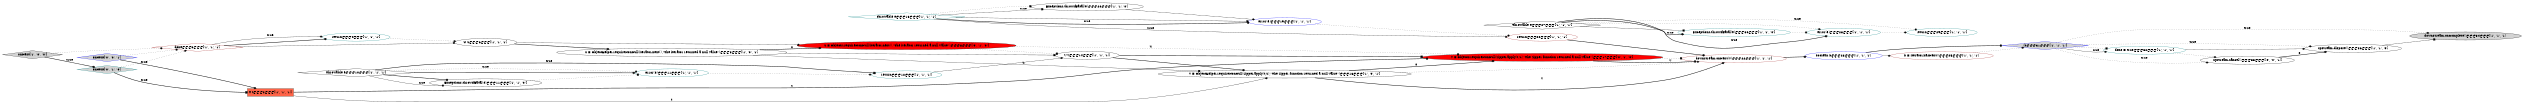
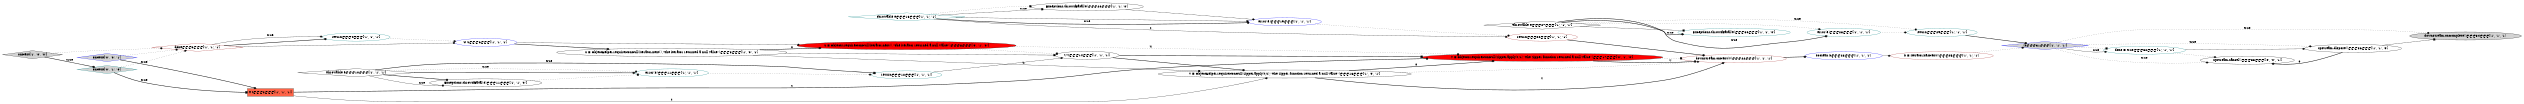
(1151, 28) -> (1151, 28)
(2241, 30) -> (2241, 30)
(1798, 32) -> none
(486, 42) -> (486, 42)
(1933, 47) -> (1995, 39)
(2301, 55) -> (2309, 62)
